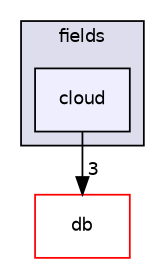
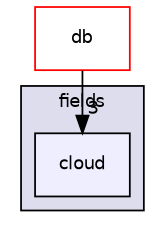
(82, 157) -> (82, 97)
